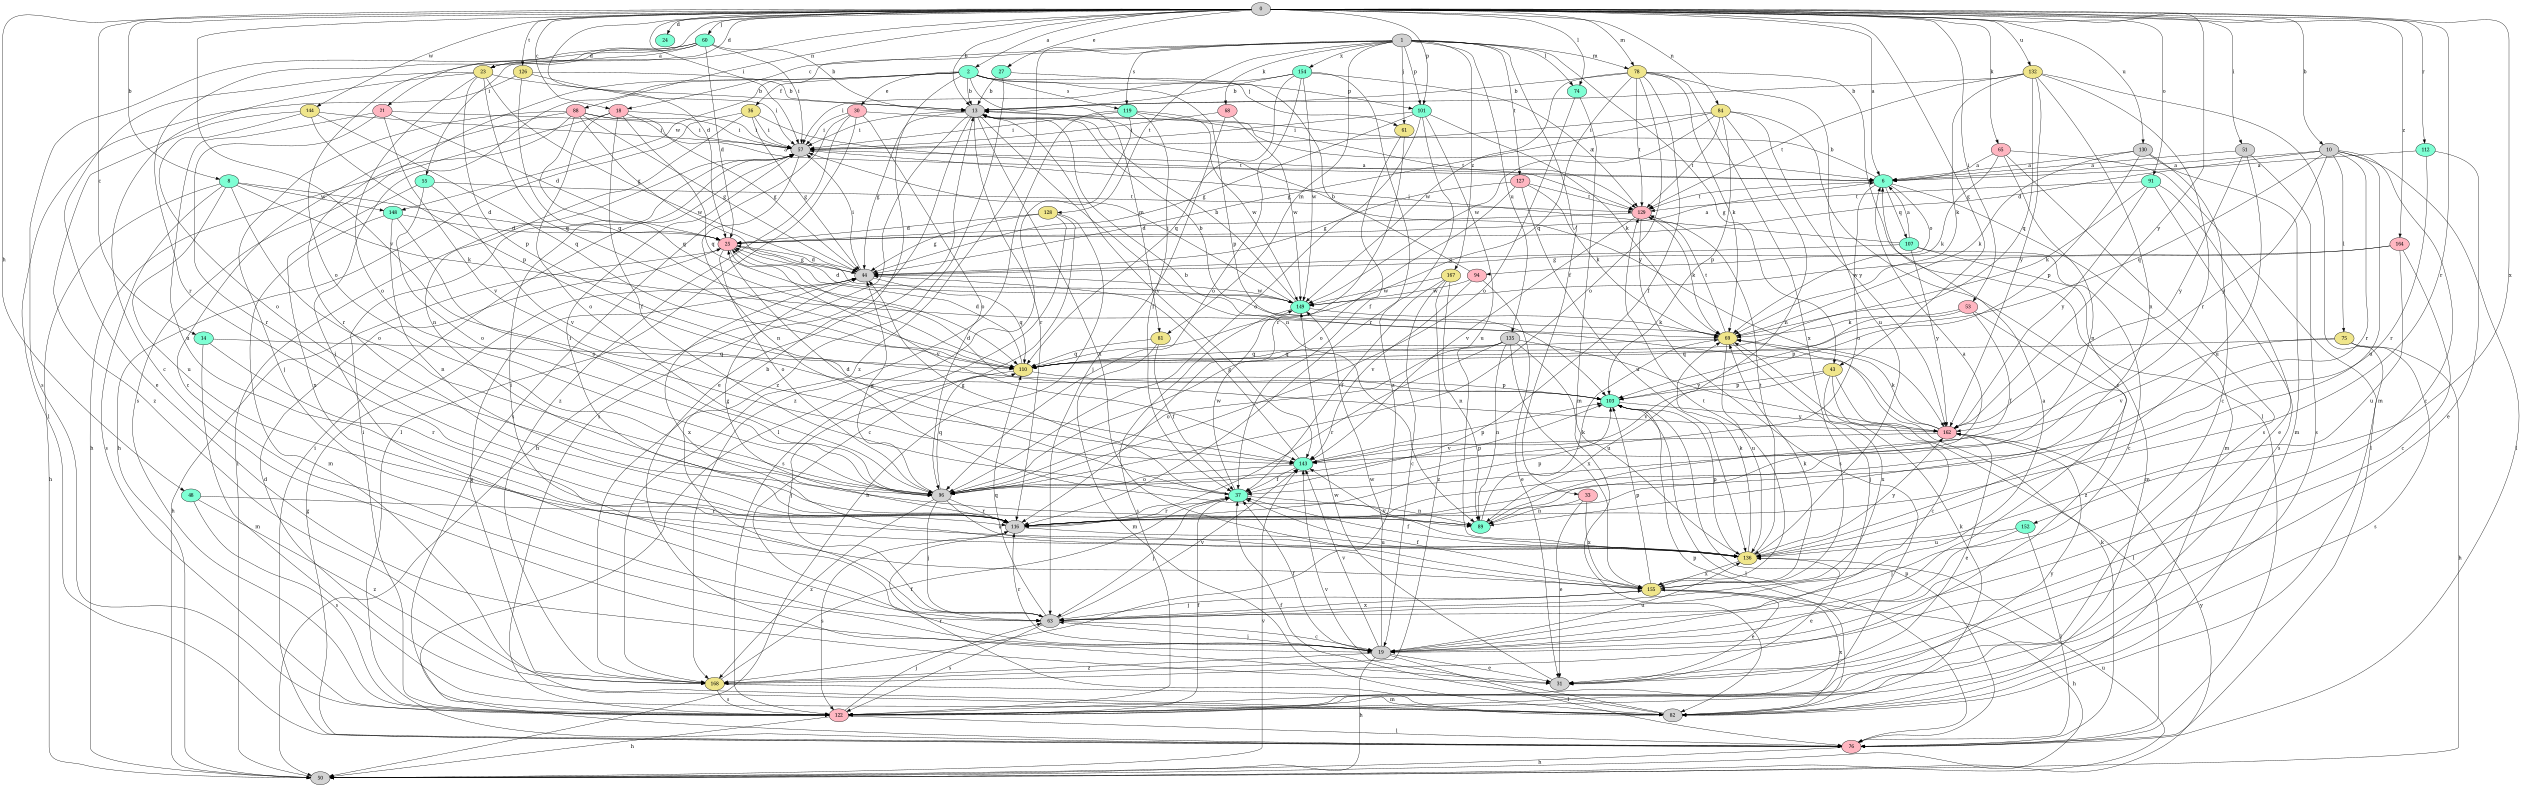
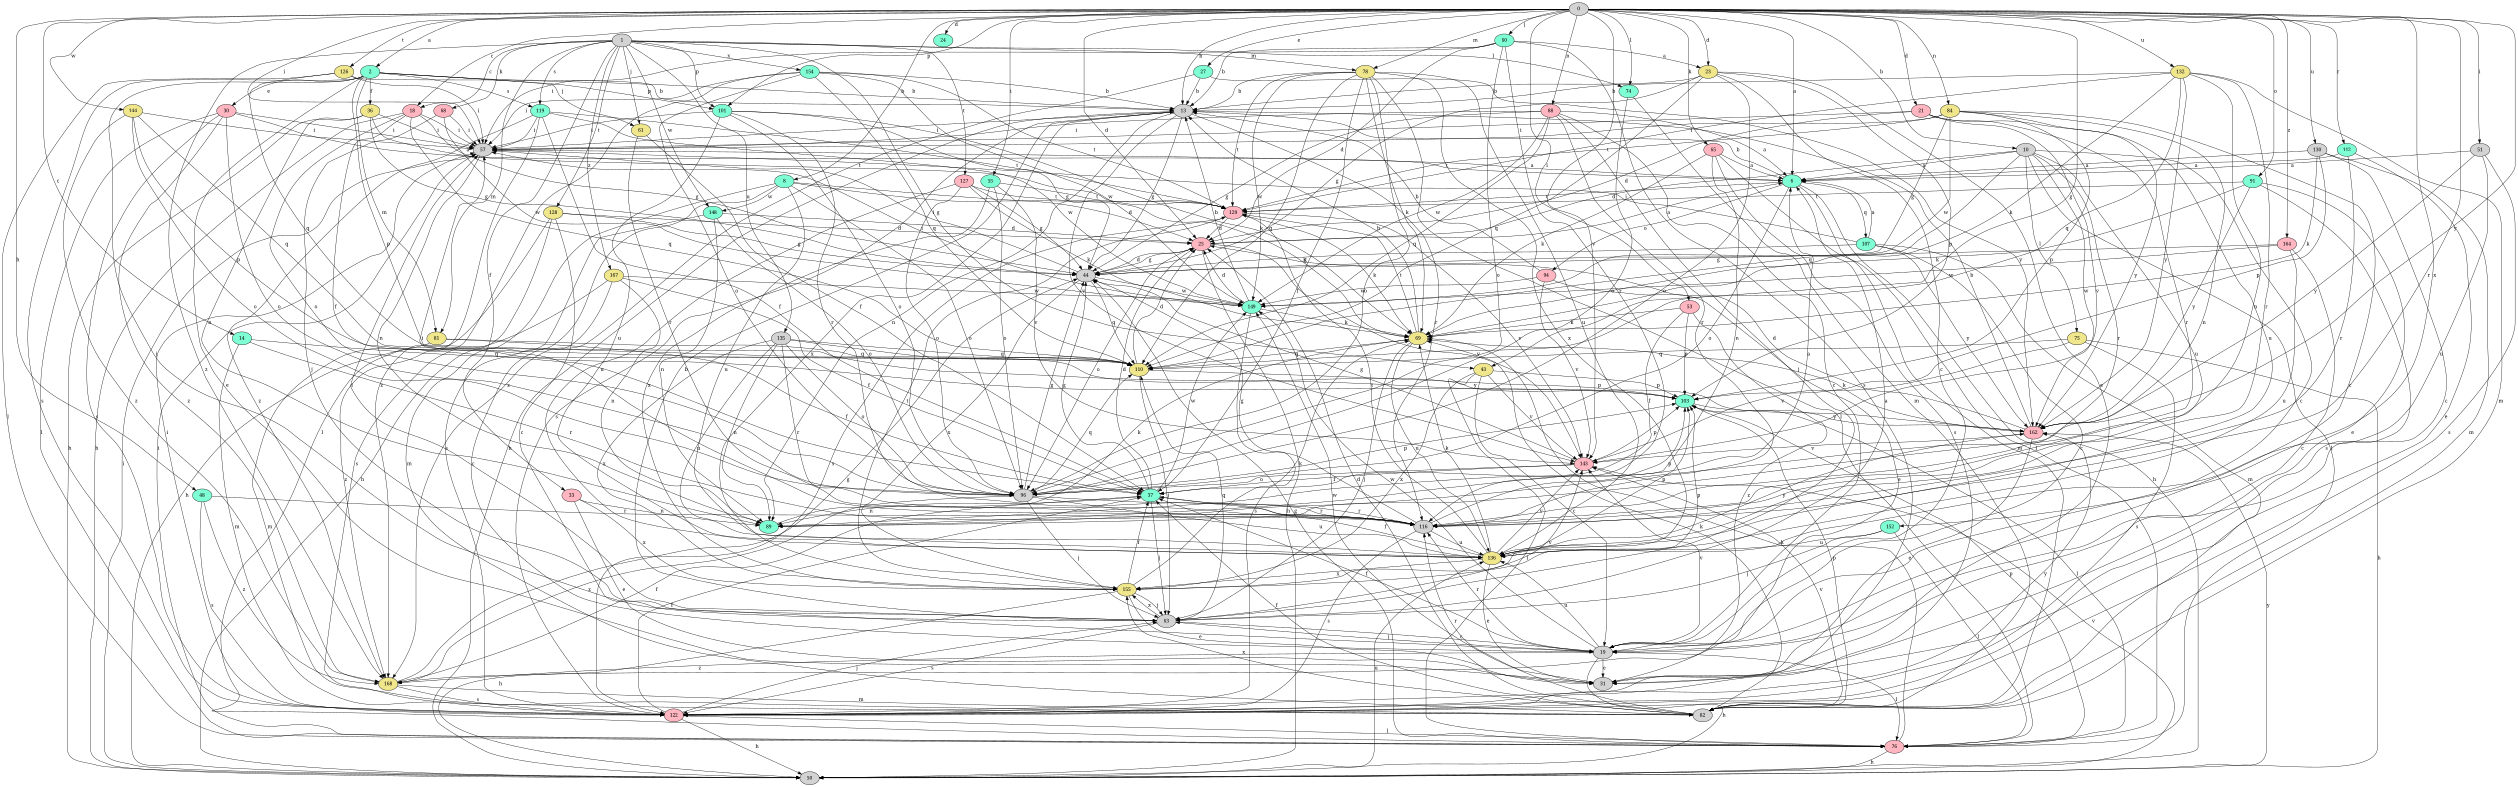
(2224, 291) -> (2086, 291)
(1303, 464) -> (1584, 464)
none -> (1893, 768)
